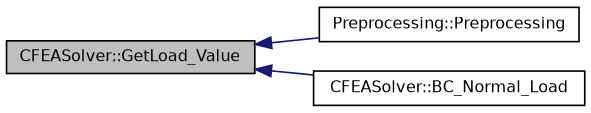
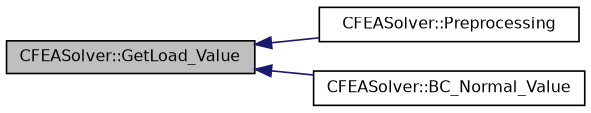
(449, 24) -> (449, 24)
(449, 88) -> (449, 88)
